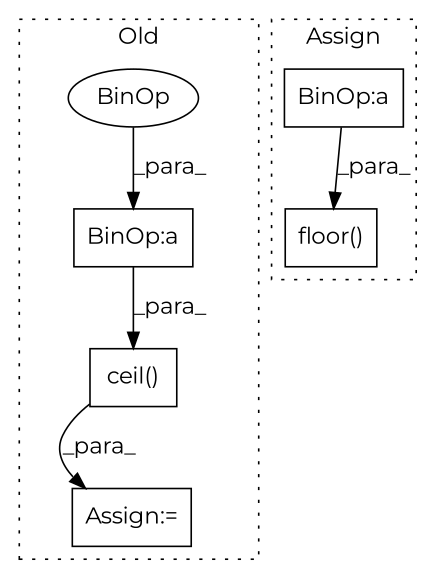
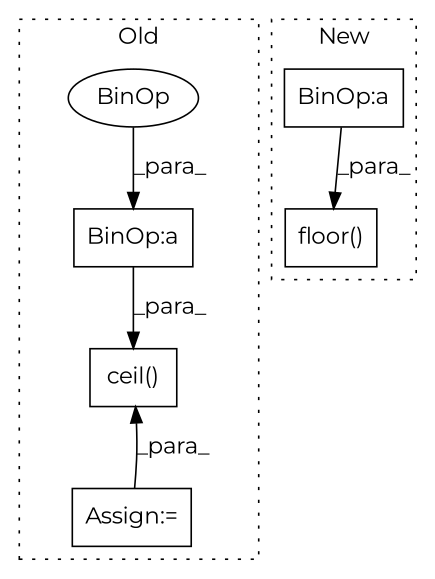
(344, 38) -> (344, 38)
(62, 437) -> (137, 456)
